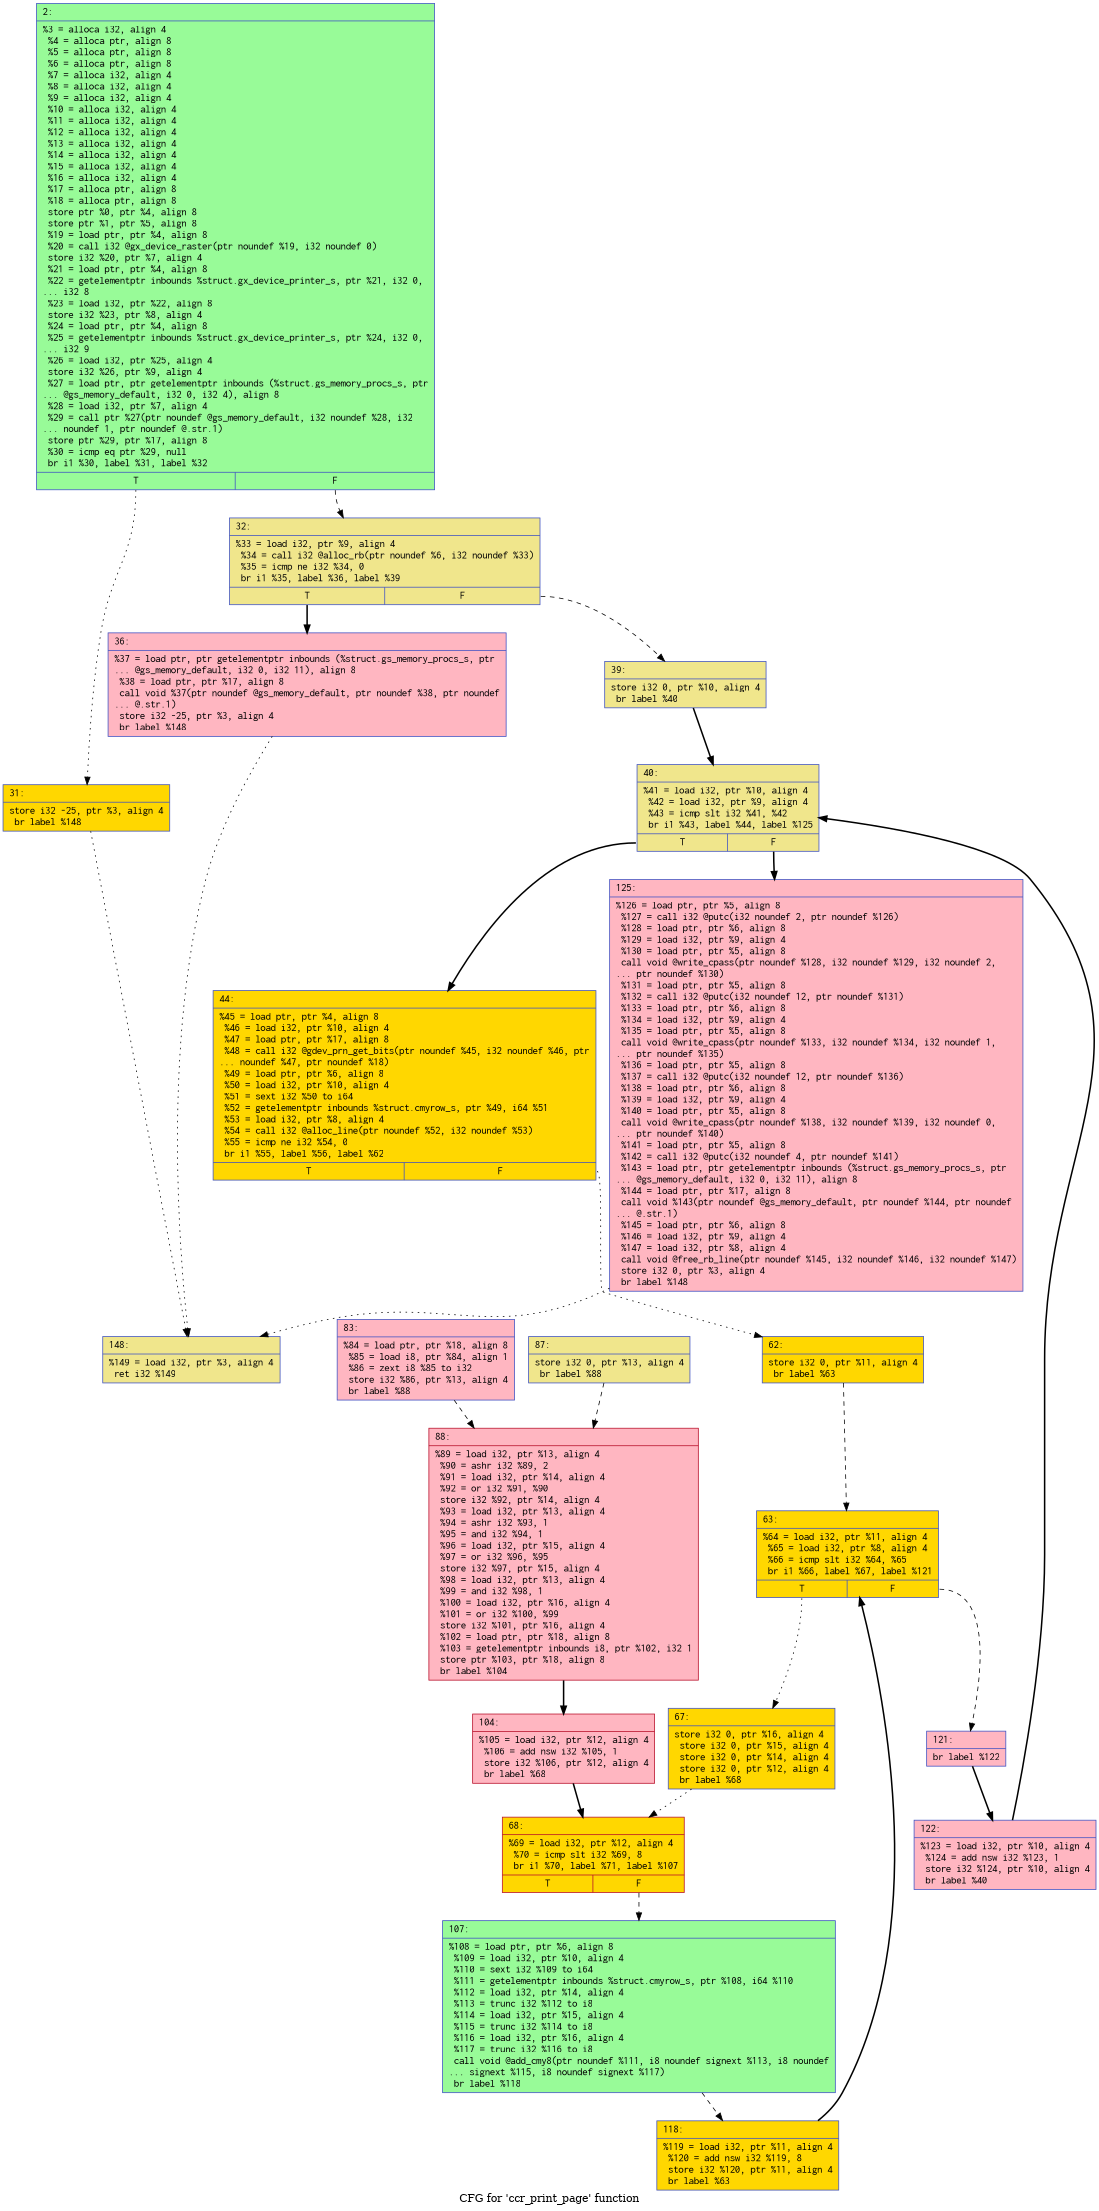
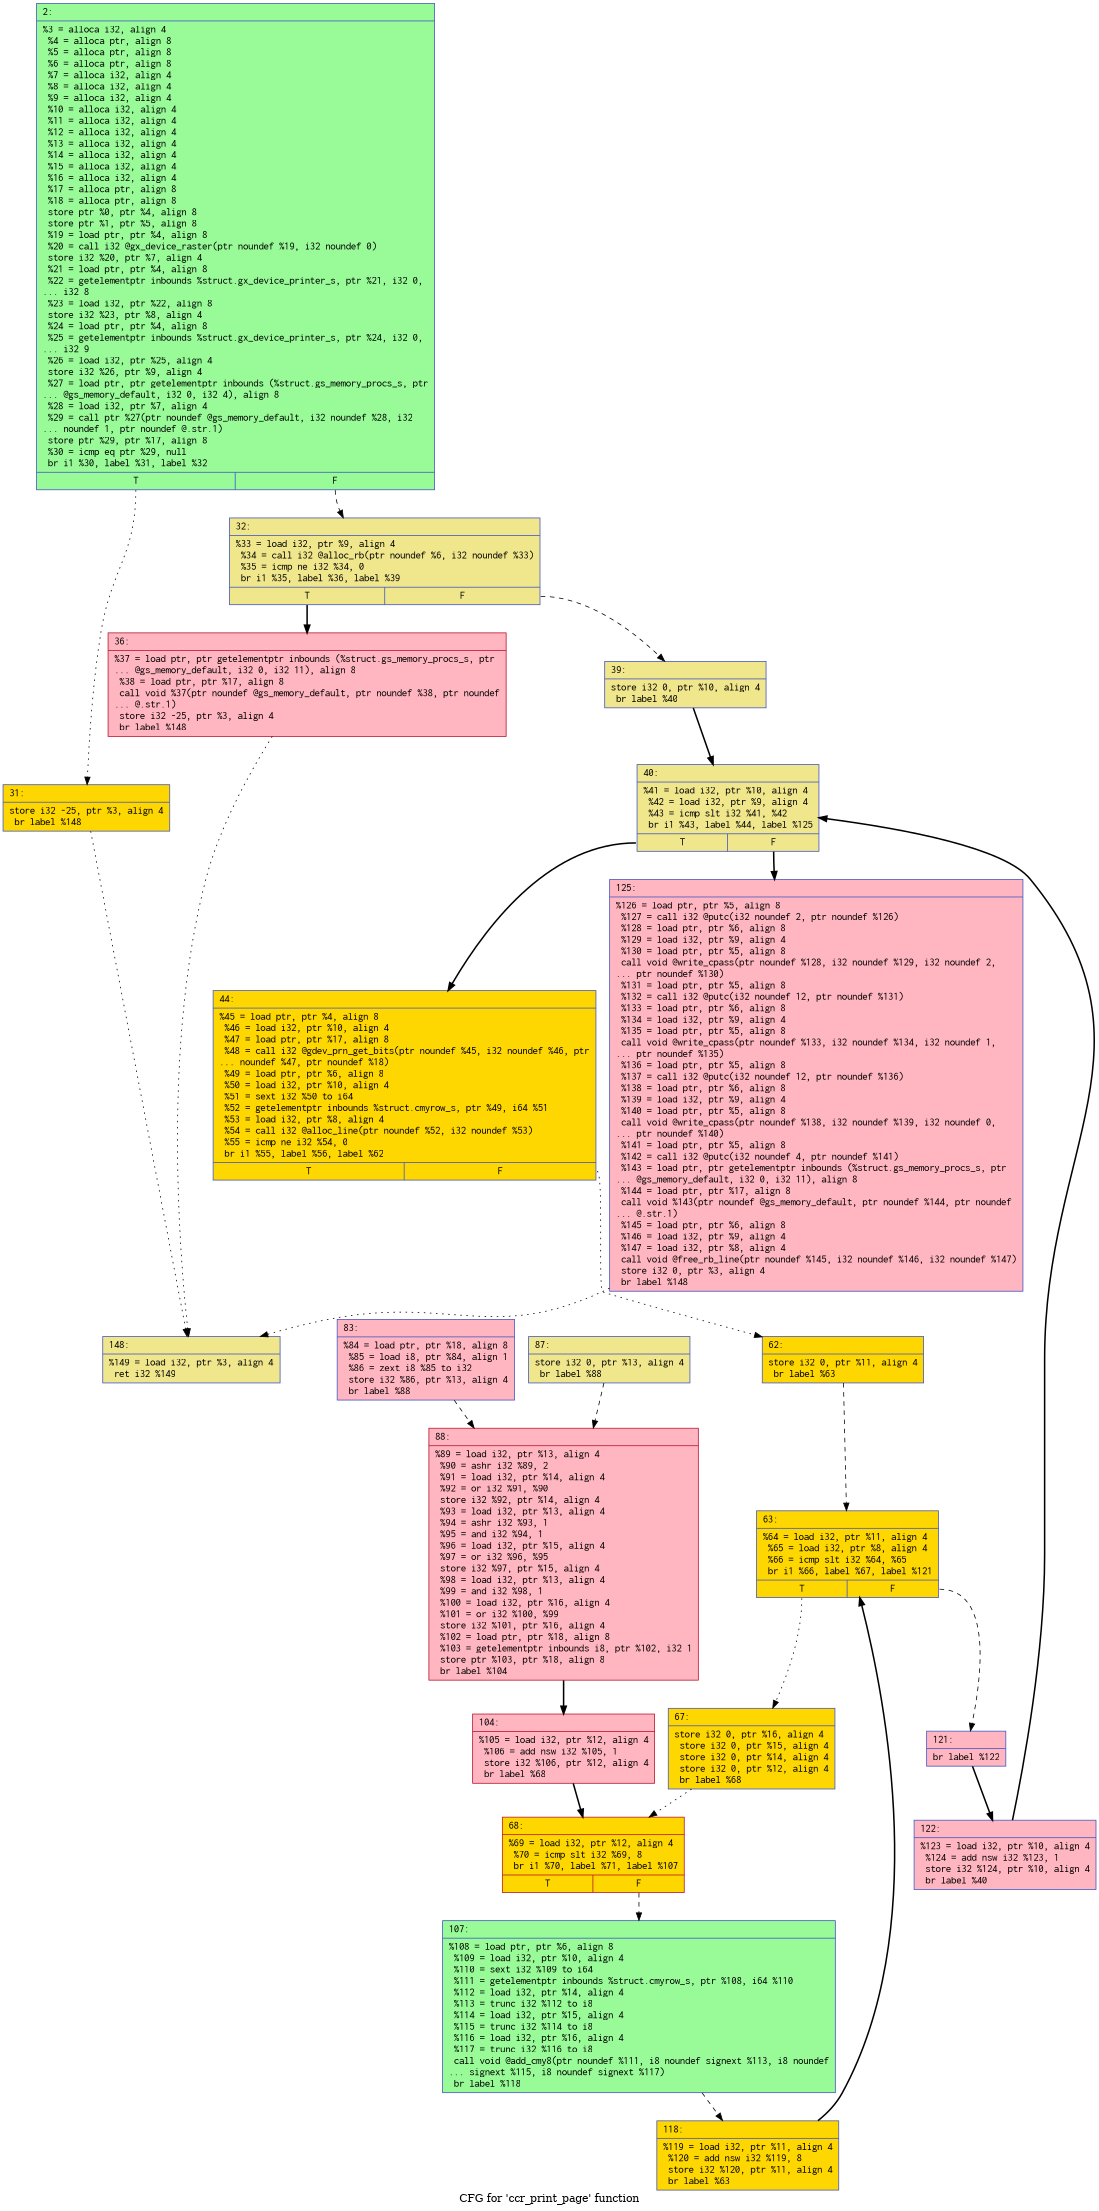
(307, 685) -> (307, 685)
